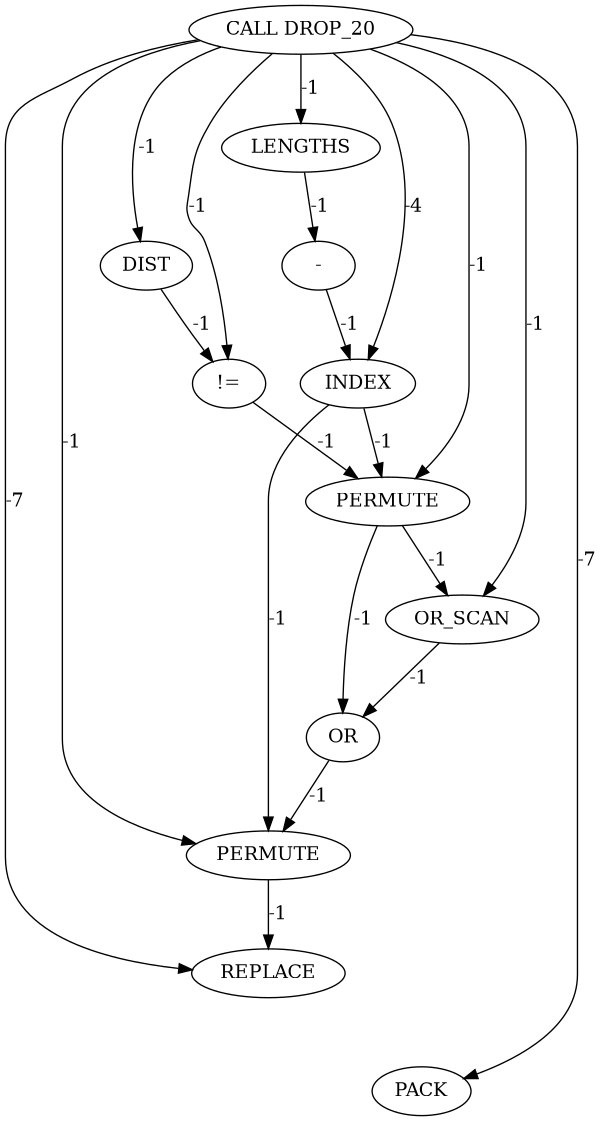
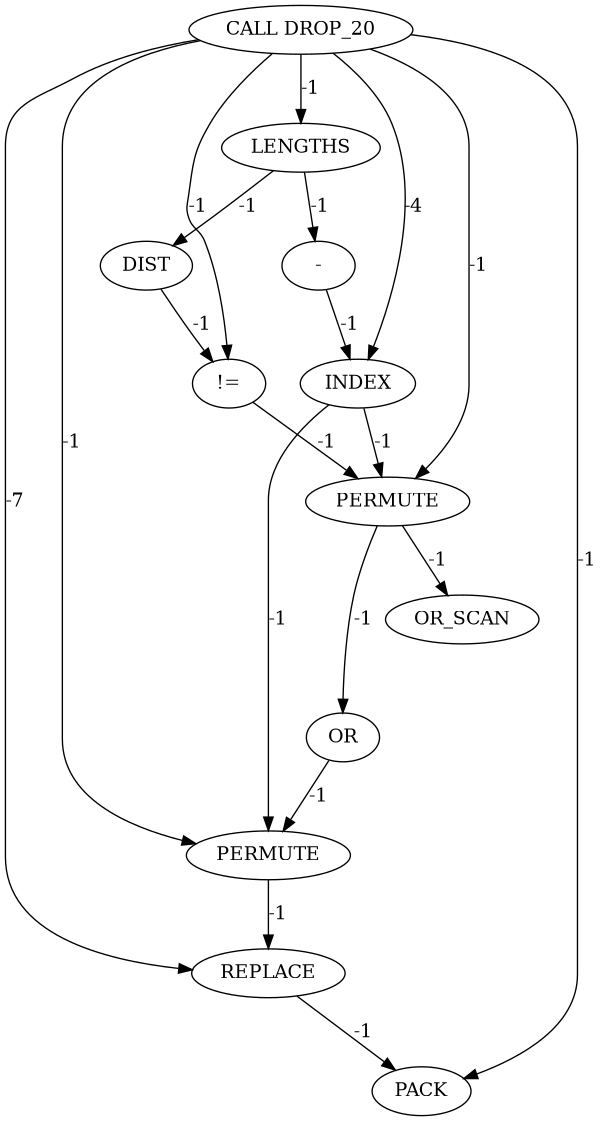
(141, 118) -> (229, 205)
(526, 280) -> none
(587, 561) -> (587, 561)
(406, 675) -> none
none -> (341, 1029)
